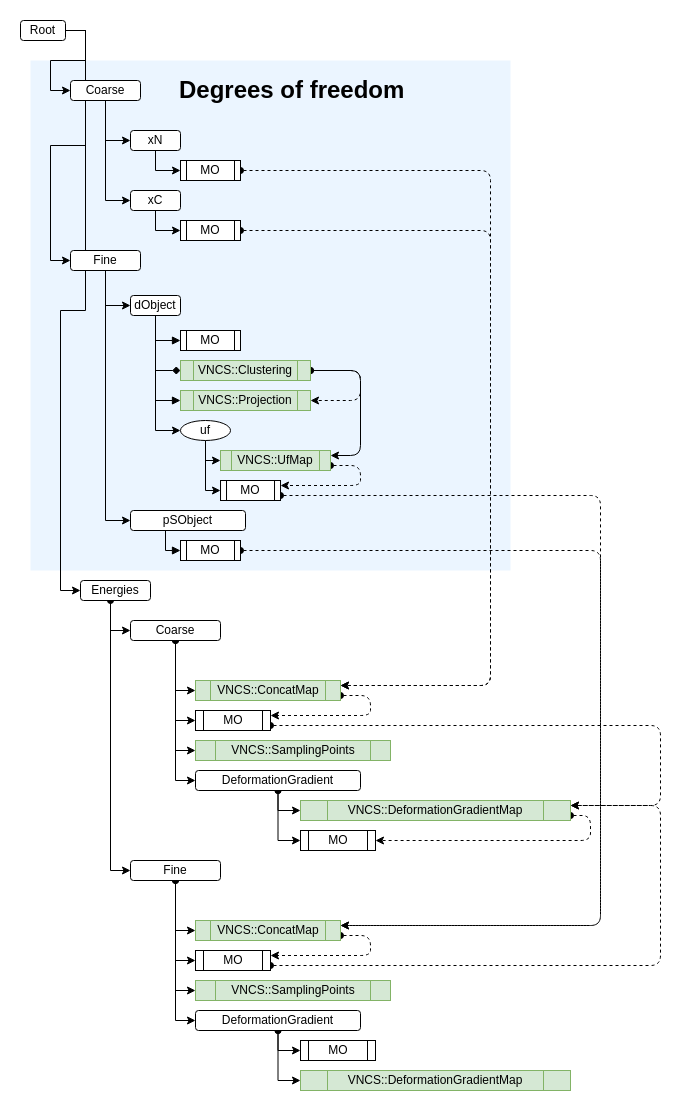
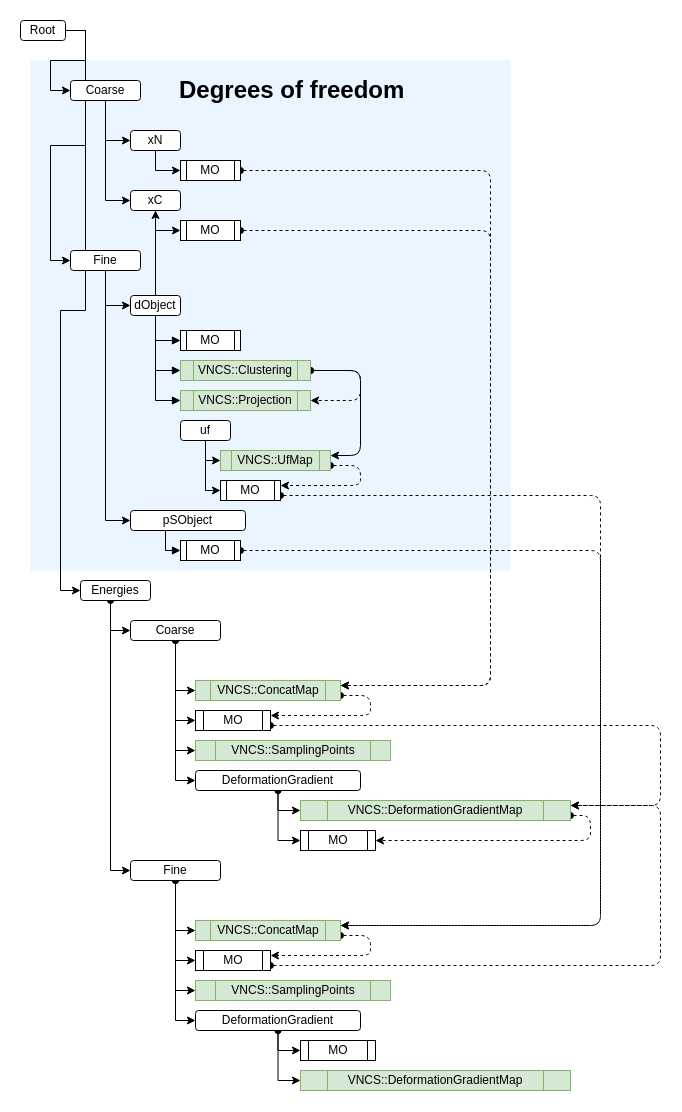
(171, 371) -> (171, 371)
(156, 425) -> (156, 264)
(206, 431) -> (206, 431)
